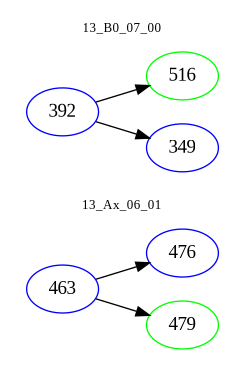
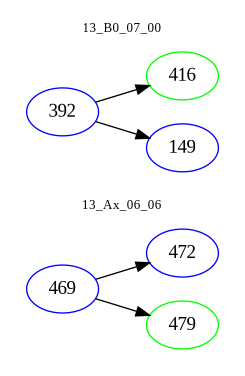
(182, 76) -> (182, 76)
(182, 148) -> (182, 148)
(123, 206) -> (123, 206)
(182, 253) -> (182, 253)
(63, 289) -> (63, 289)
